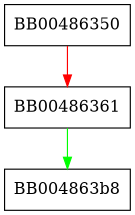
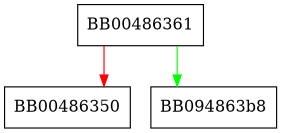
(67, 60) -> (104, 60)
(67, 190) -> (214, 107)
